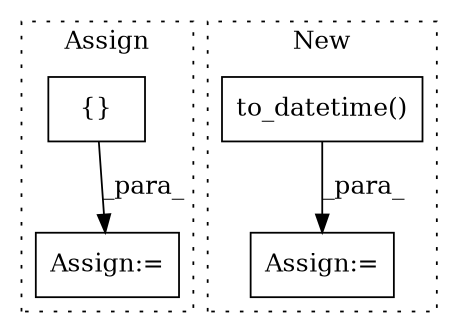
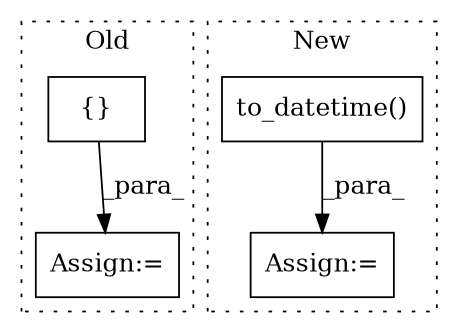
(107, 42) -> (107, 42)
